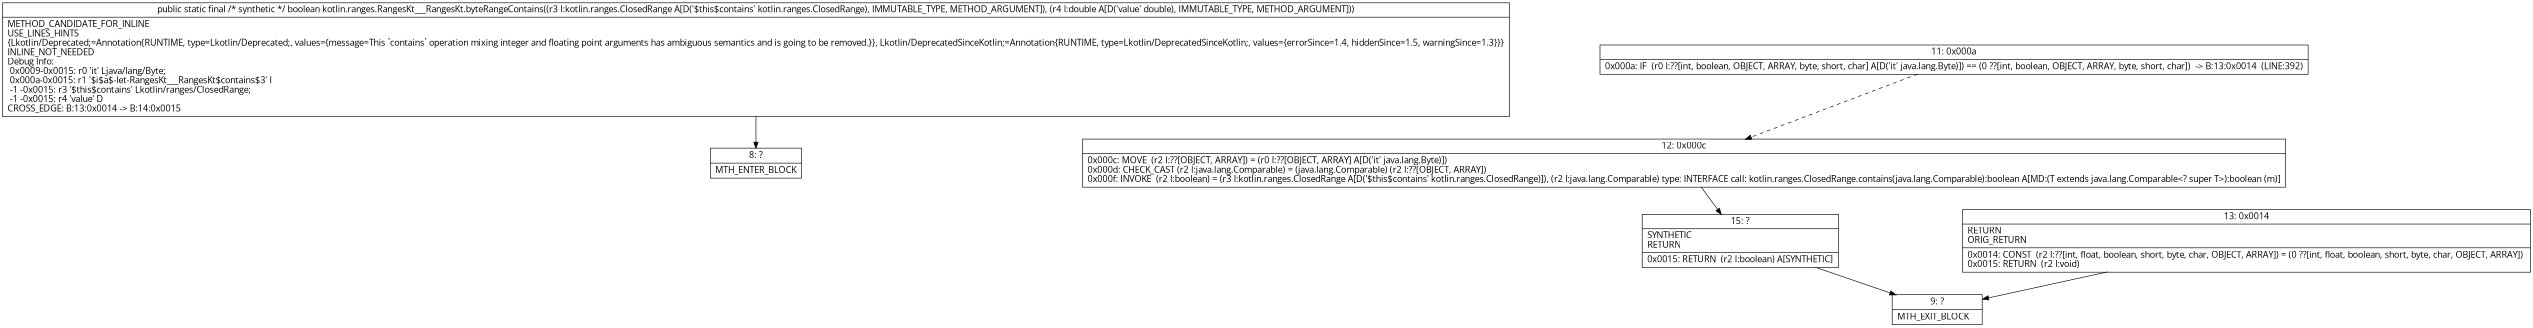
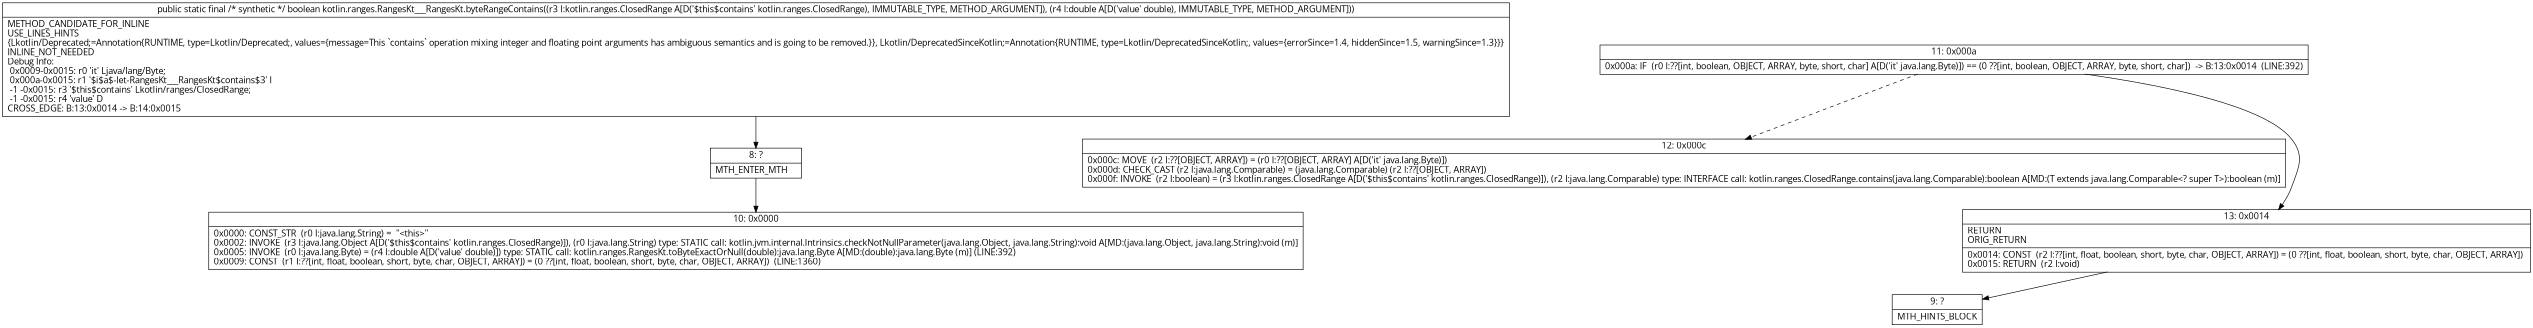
none -> (2227, 104)
(756, 170) -> (752, 170)
none -> (756, 241)
(1740, 241) -> none
(1933, 317) -> (1937, 317)
